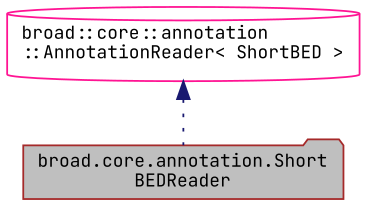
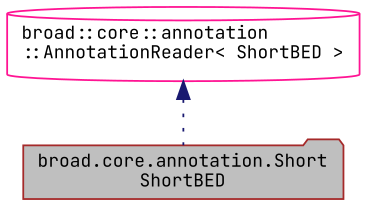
(183, 172) -> (183, 172)
